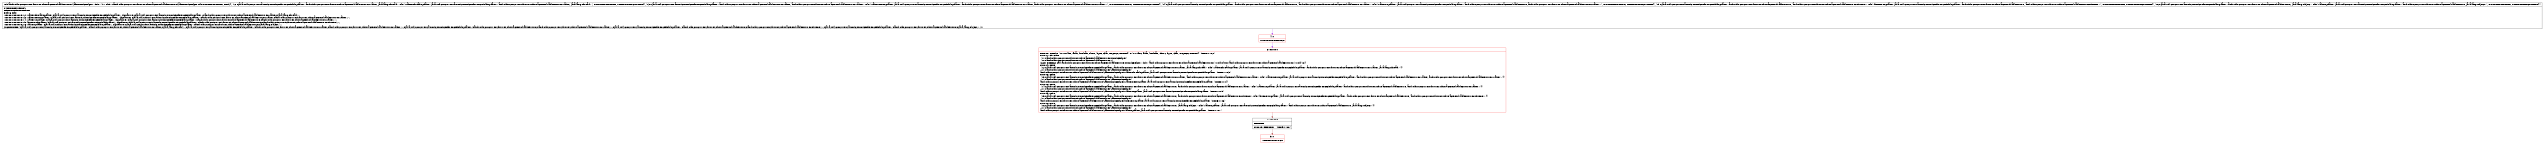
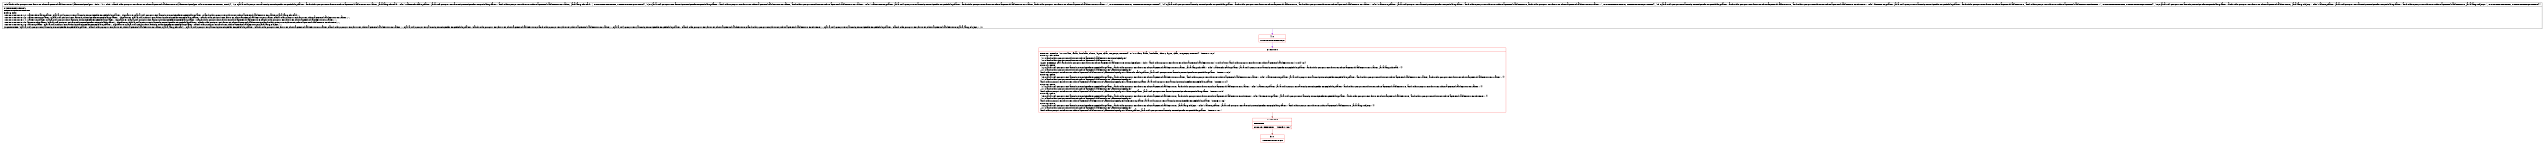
(1272, 124) -> (1272, 124)
